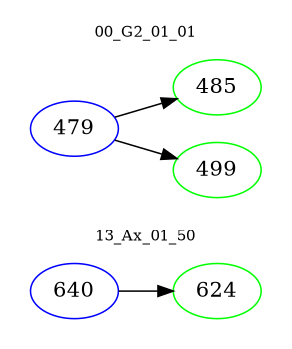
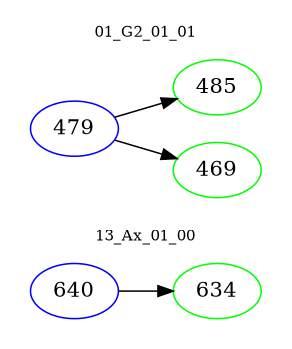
(146, 33) -> (146, 33)
(217, 170) -> (217, 170)
(146, 237) -> (146, 237)
(217, 291) -> (217, 291)
